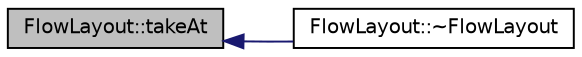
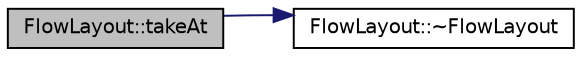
(268, 42) -> (249, 15)
